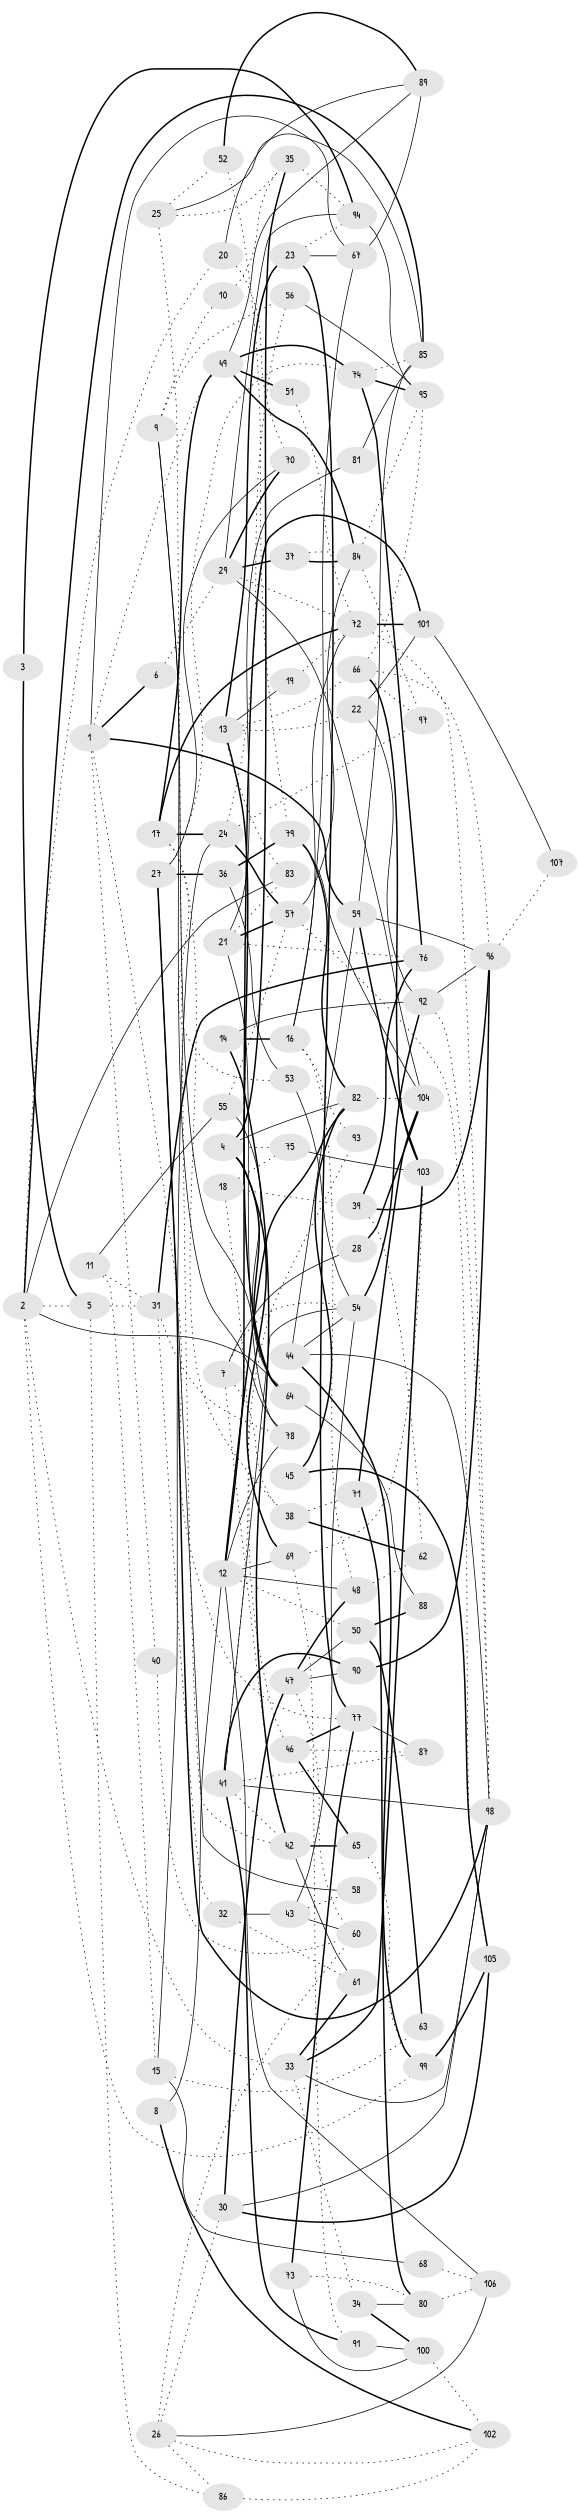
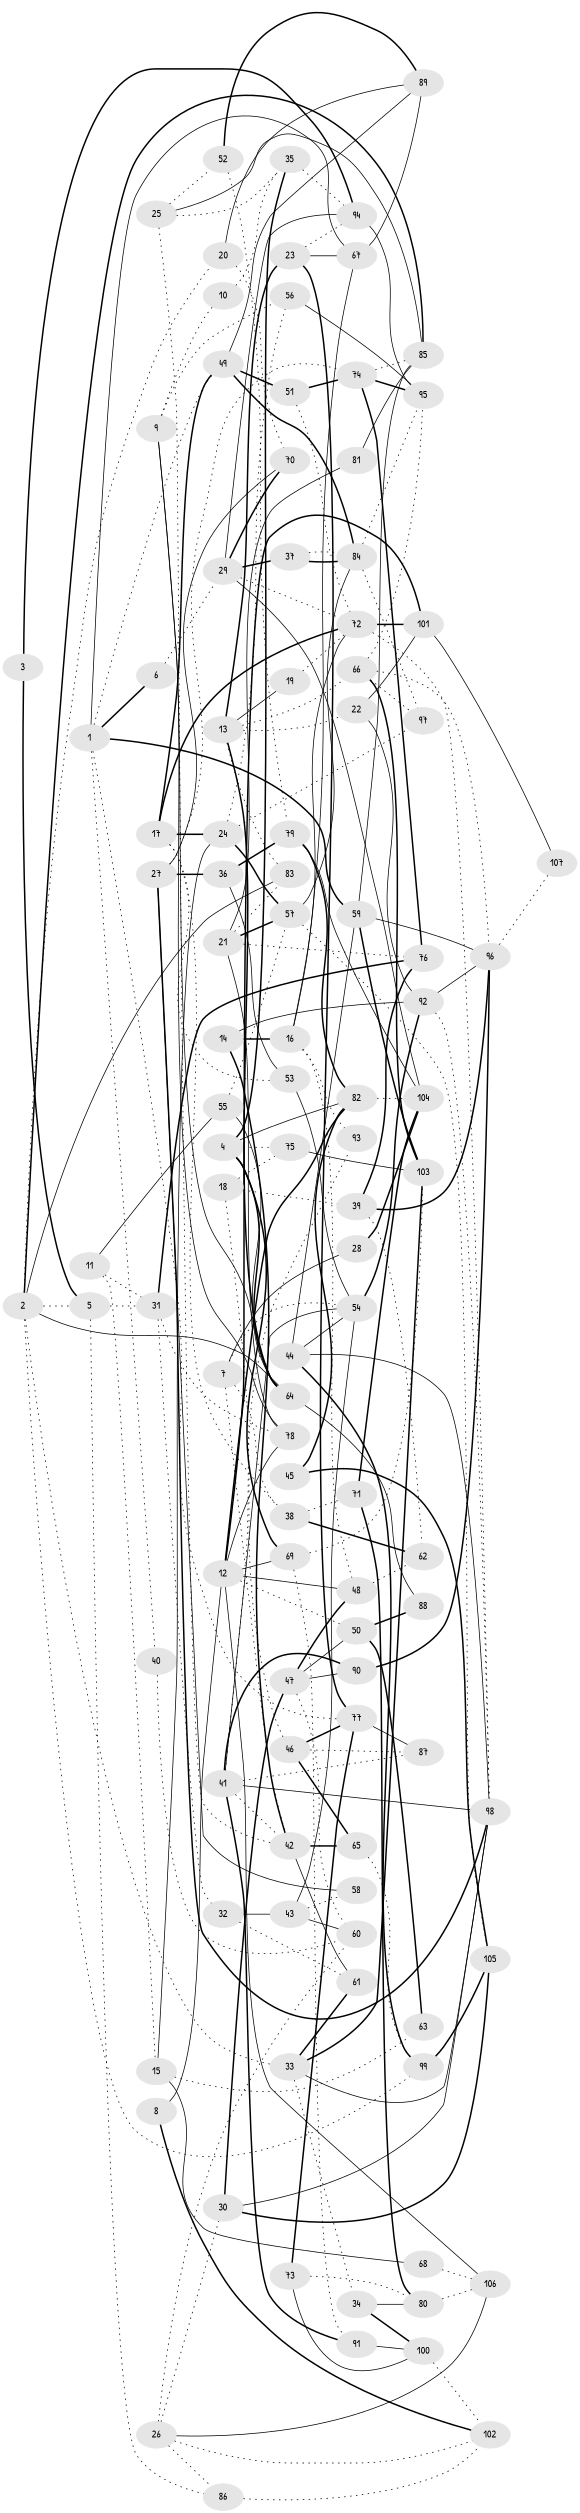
(293, 346) -> (322, 384)
